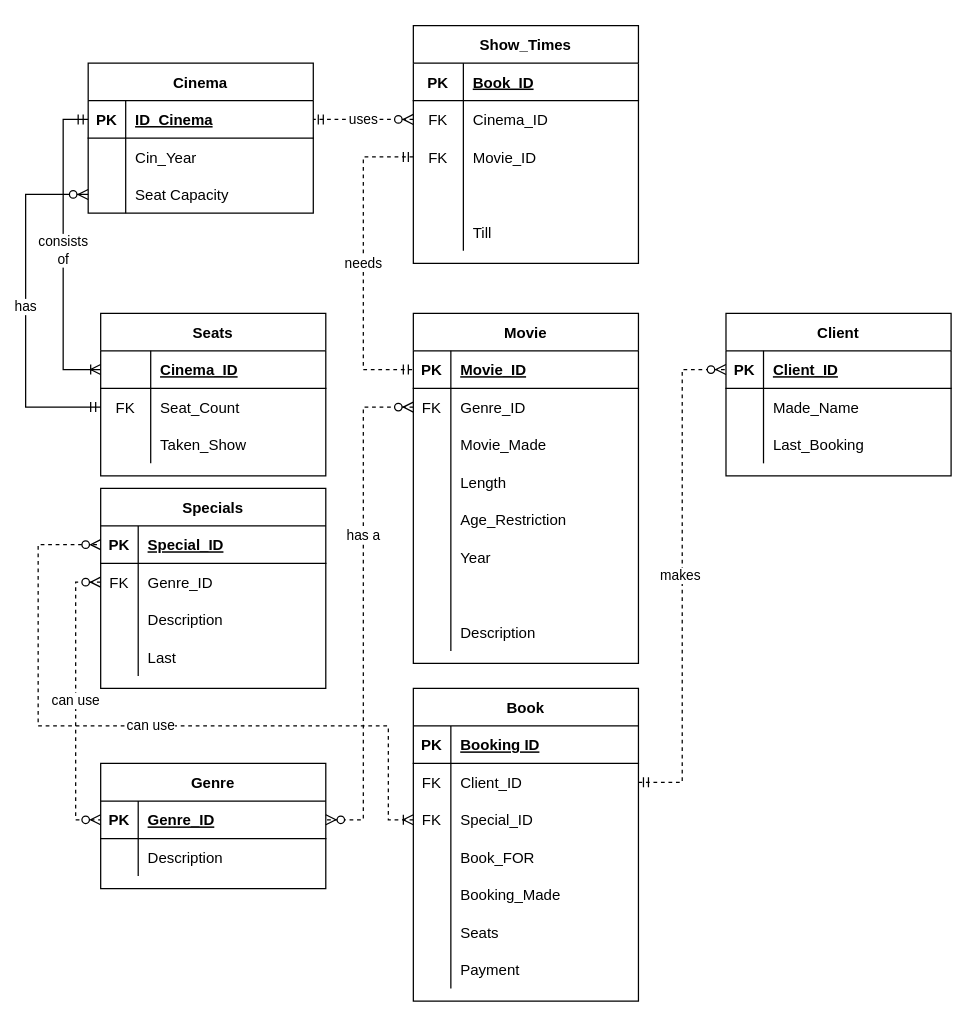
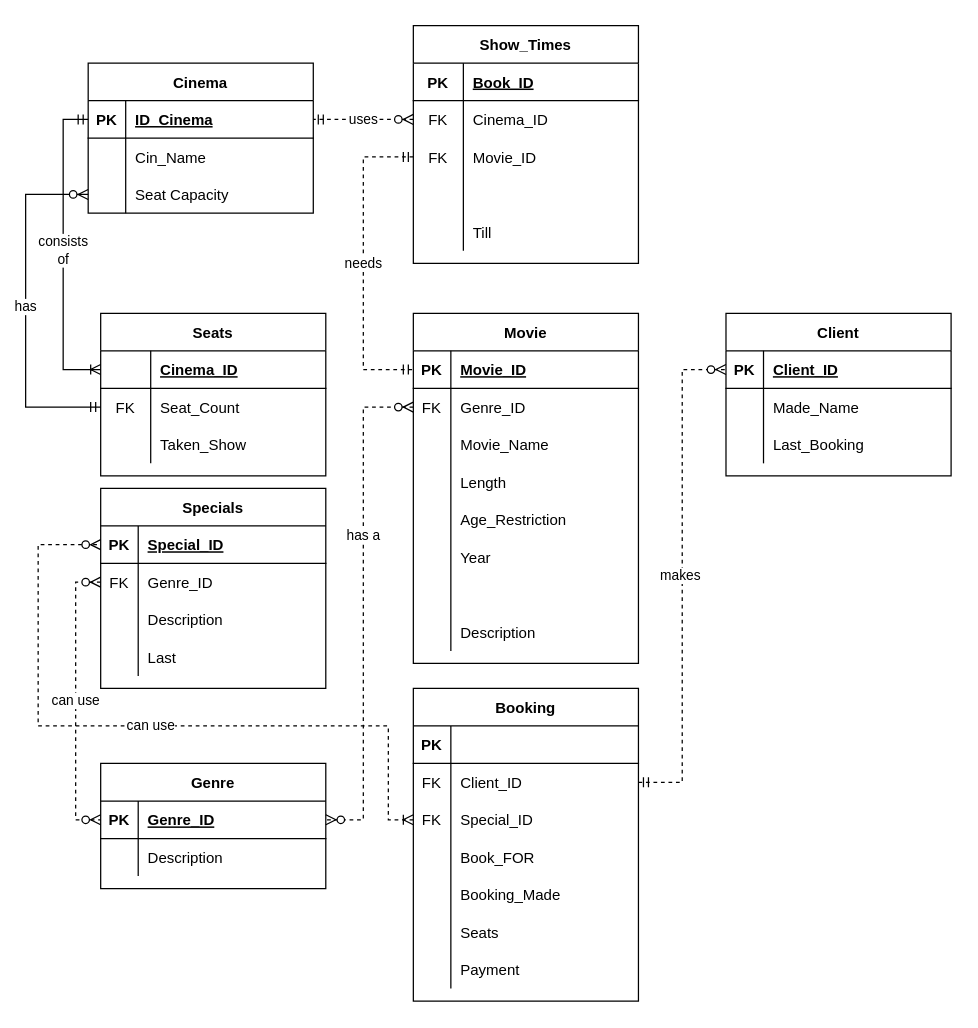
(167, 158) -> (167, 158)
(500, 445) -> (500, 445)
(525, 708) -> (525, 708)
(544, 744) -> none
